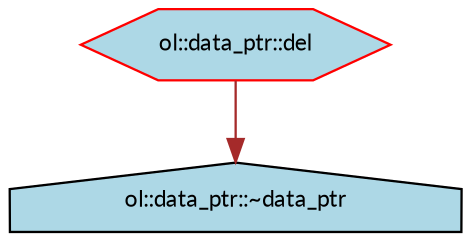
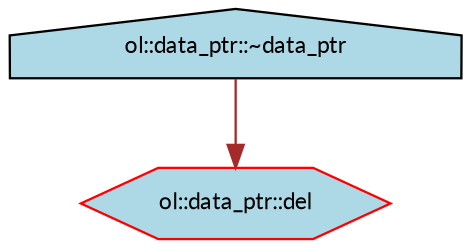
(236, 110) -> (236, 112)
